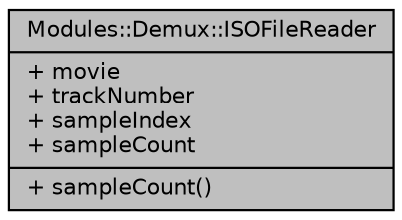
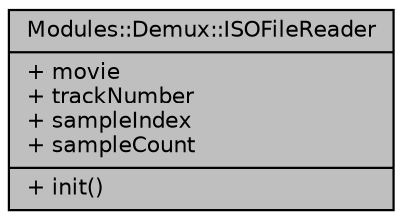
(120, 188) -> (66, 188)
